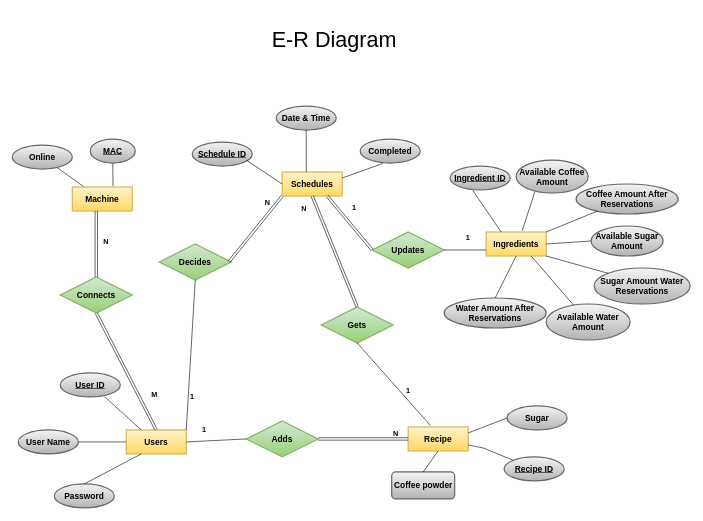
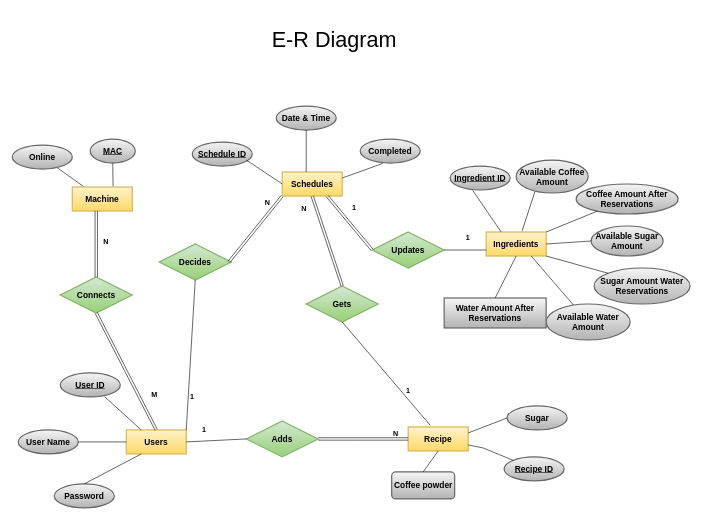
(495, 313) -> (495, 313)
(357, 325) -> (342, 304)
